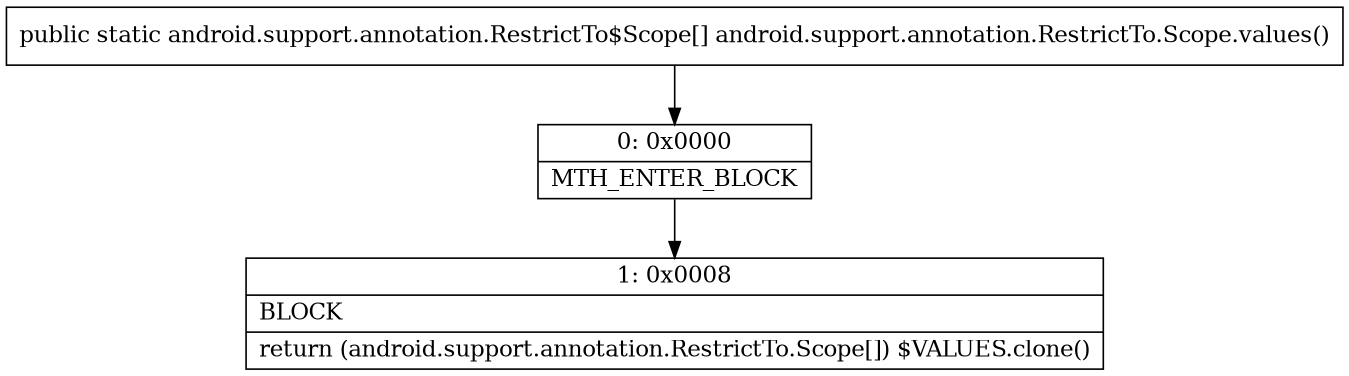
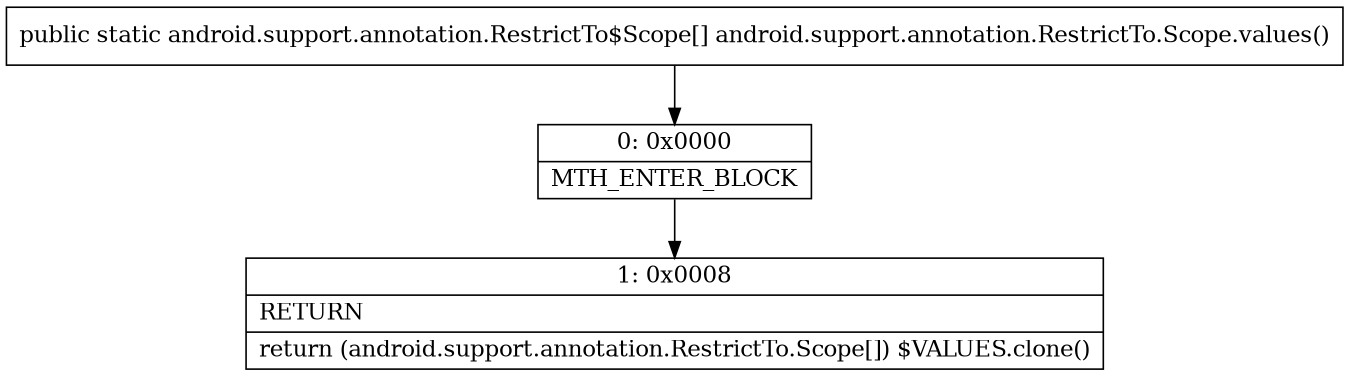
(301, 313) -> (311, 313)
